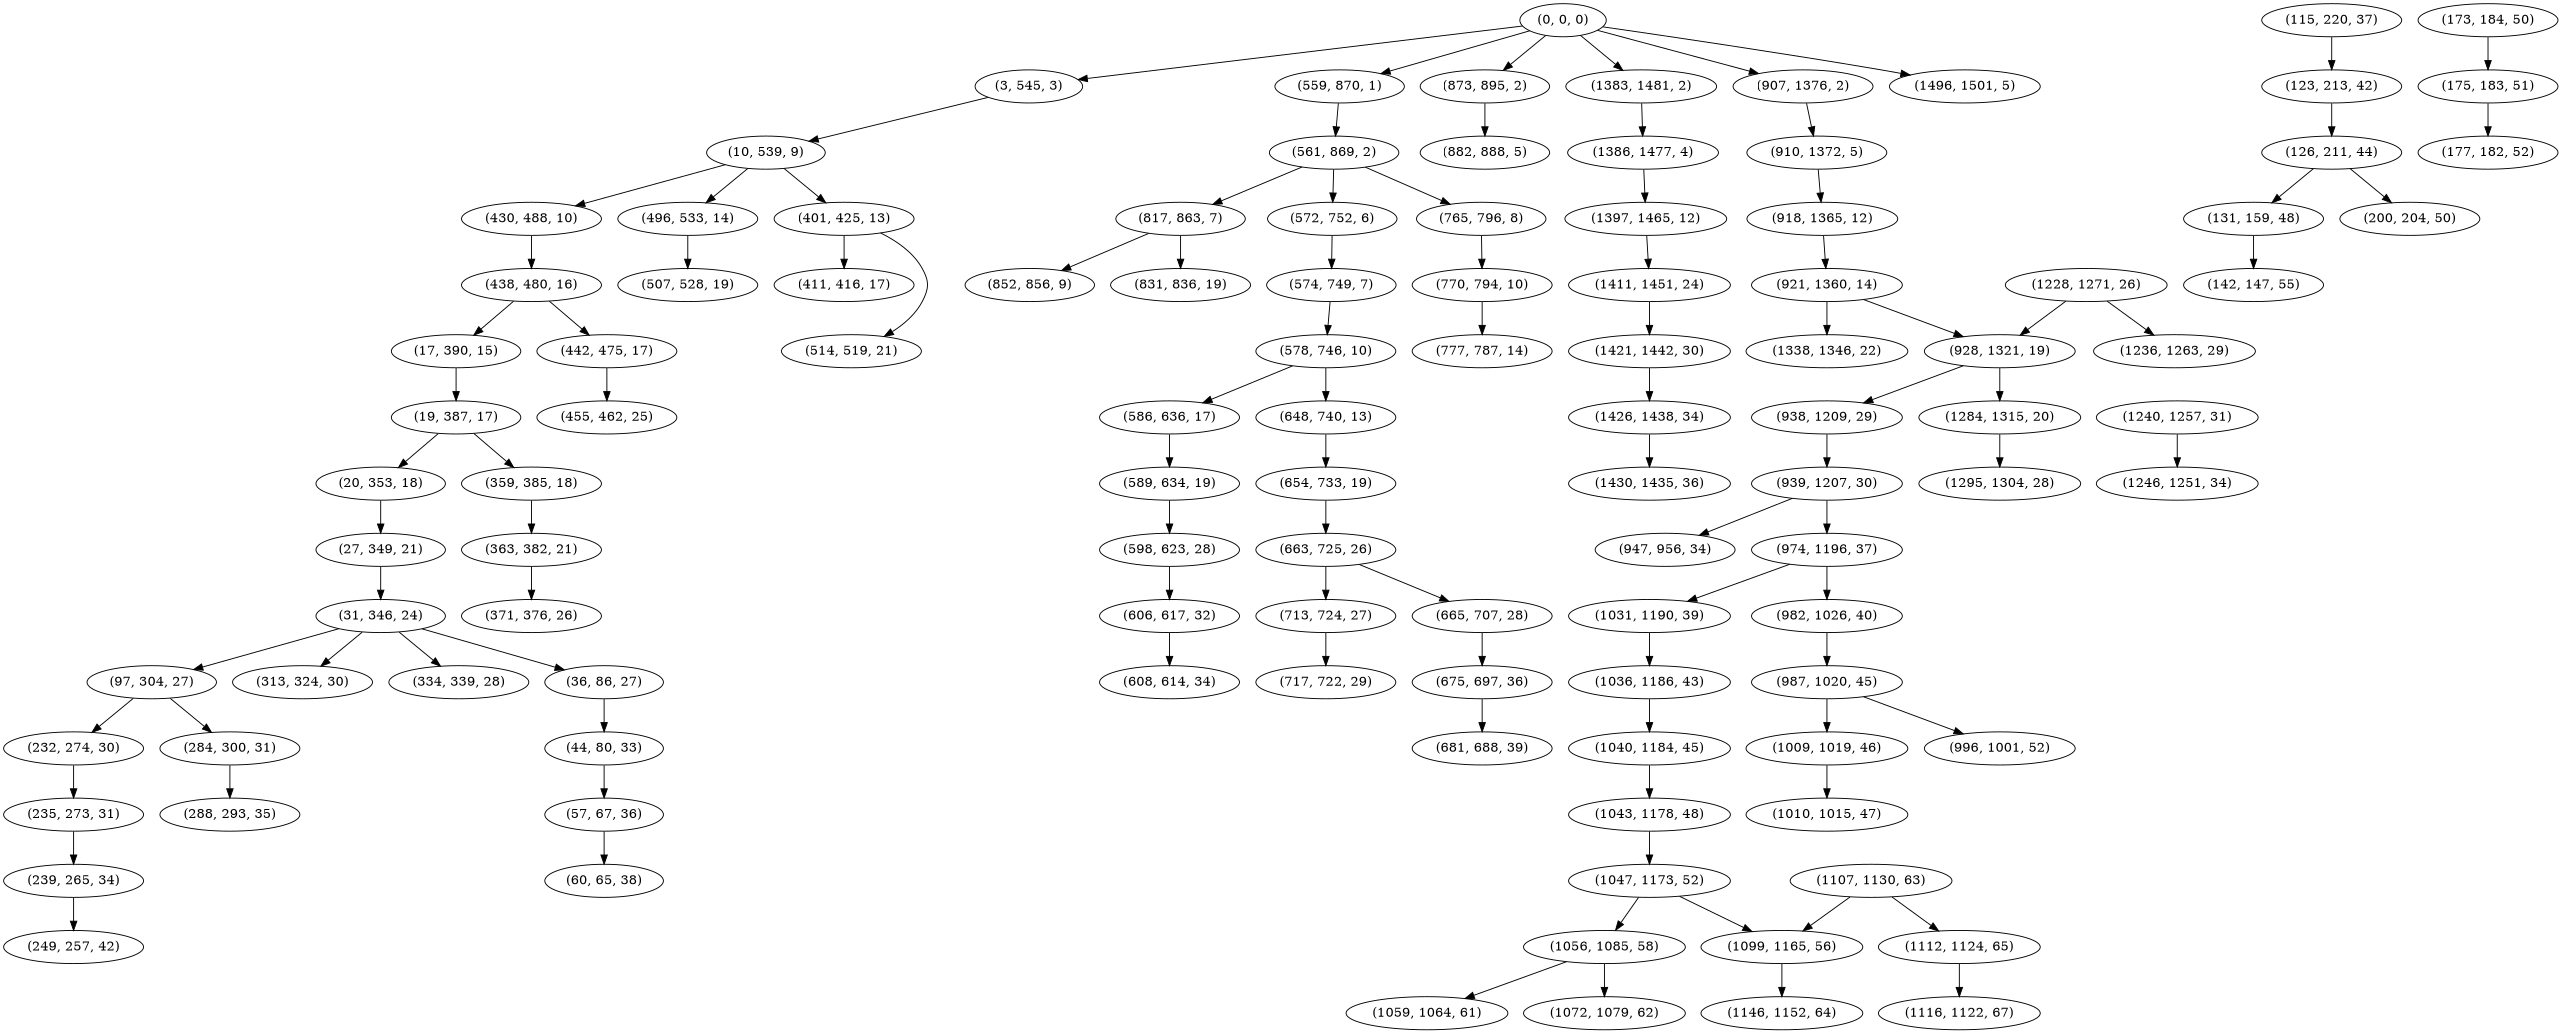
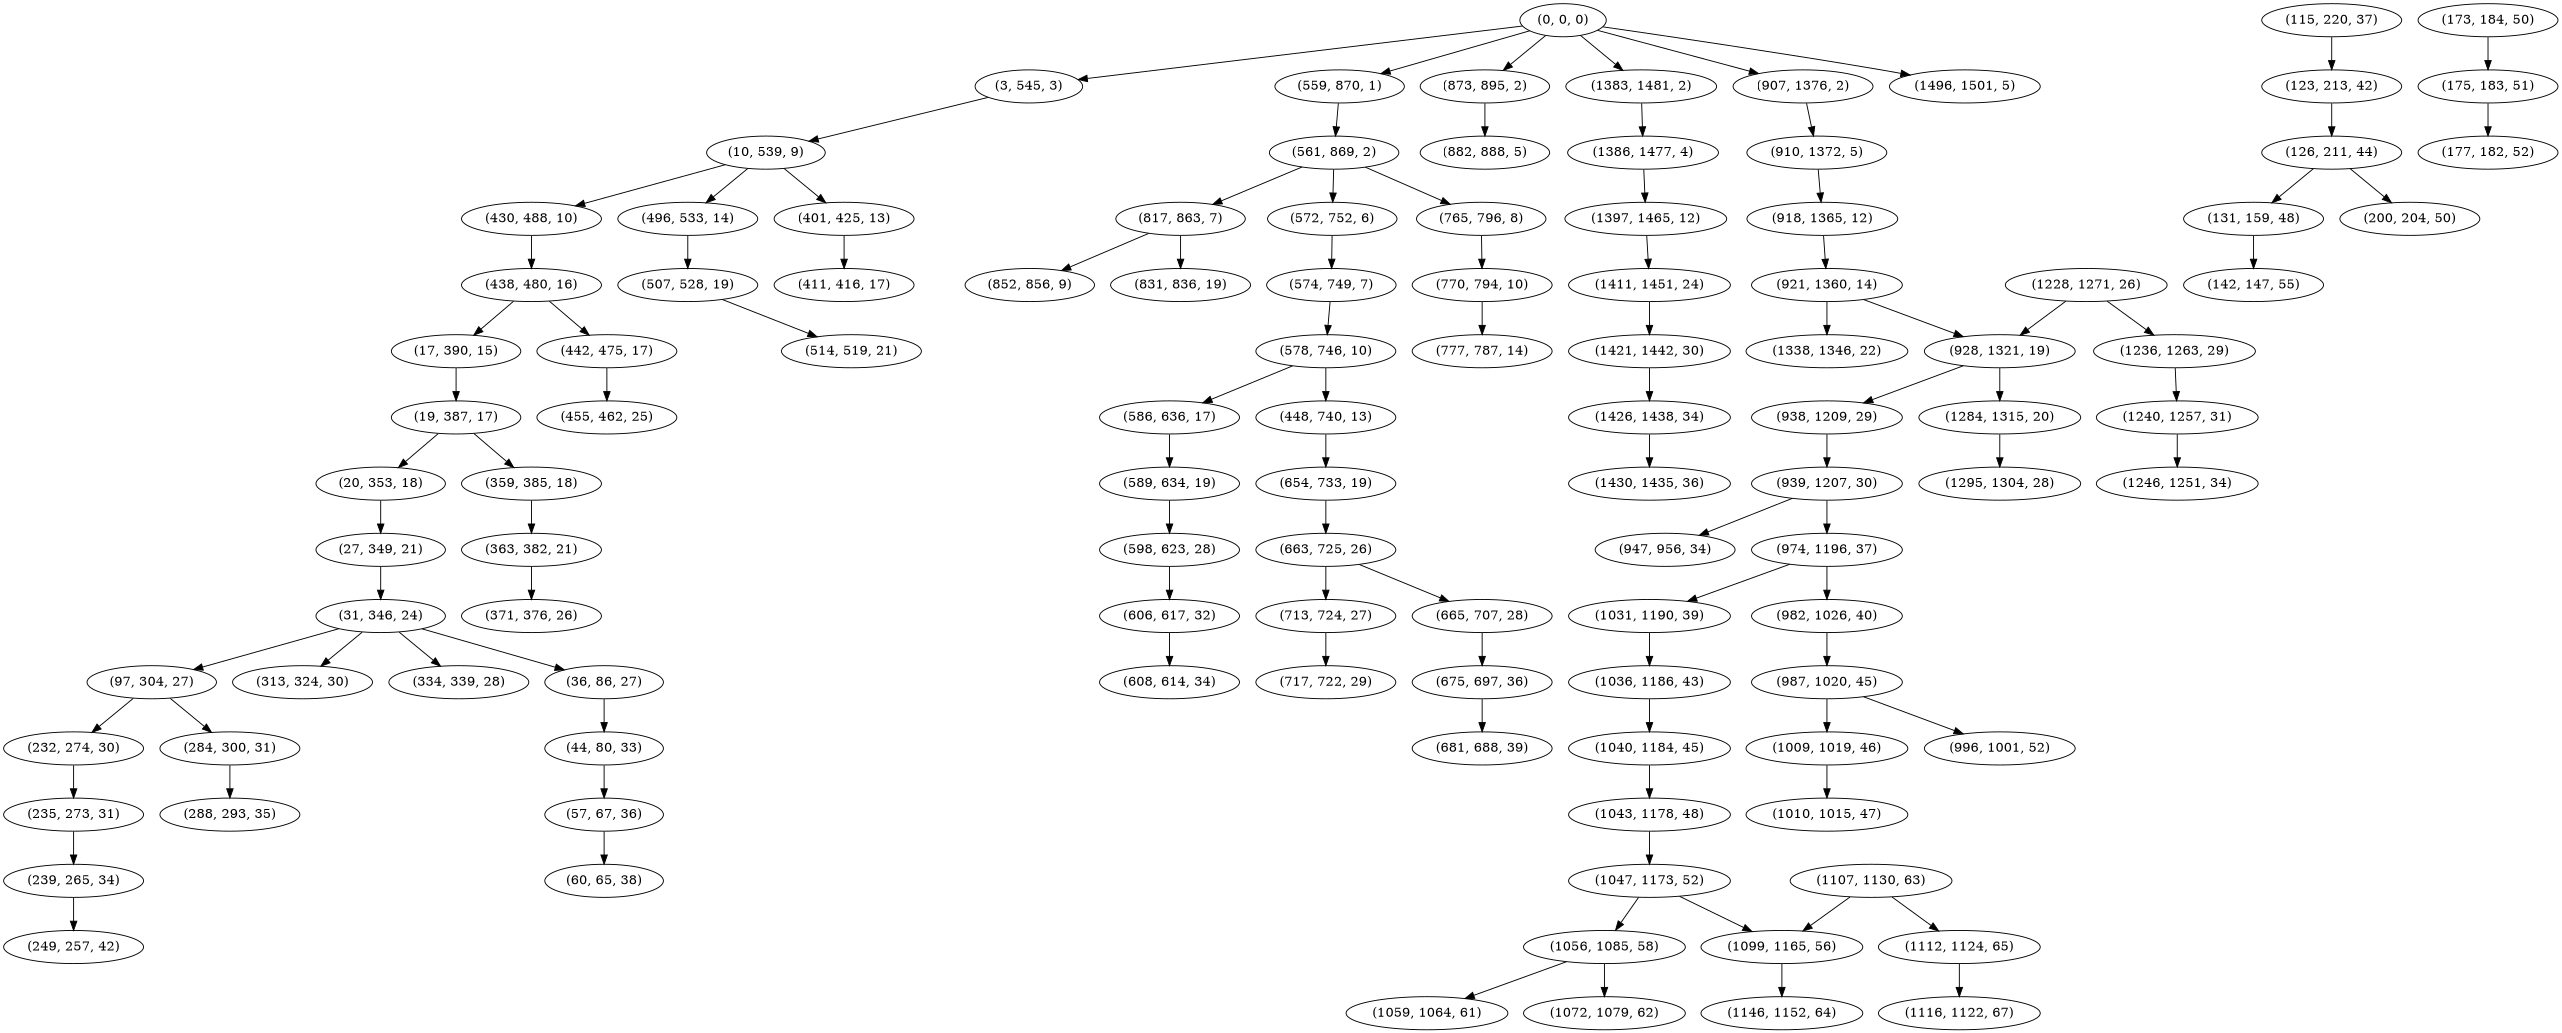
(927, 279) -> (765, 316)
none -> (2176, 380)
(1326, 417) -> (1326, 417)
